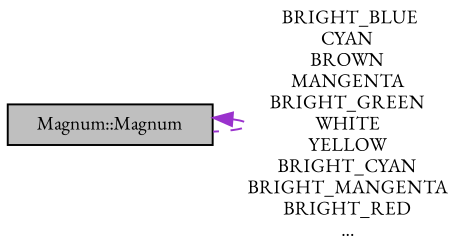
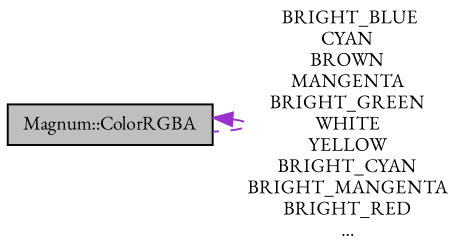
(110, 125) -> (110, 125)
